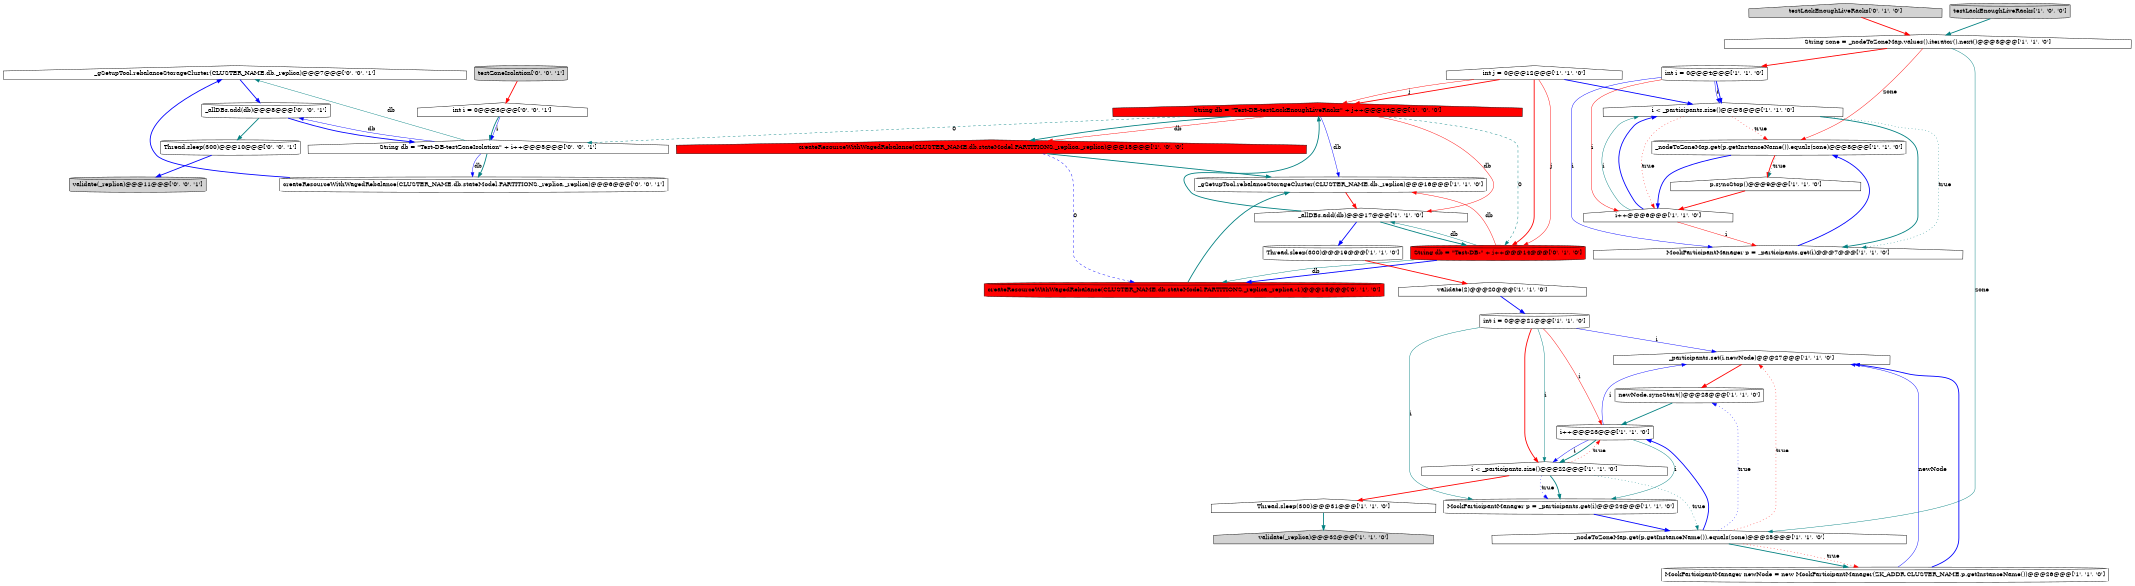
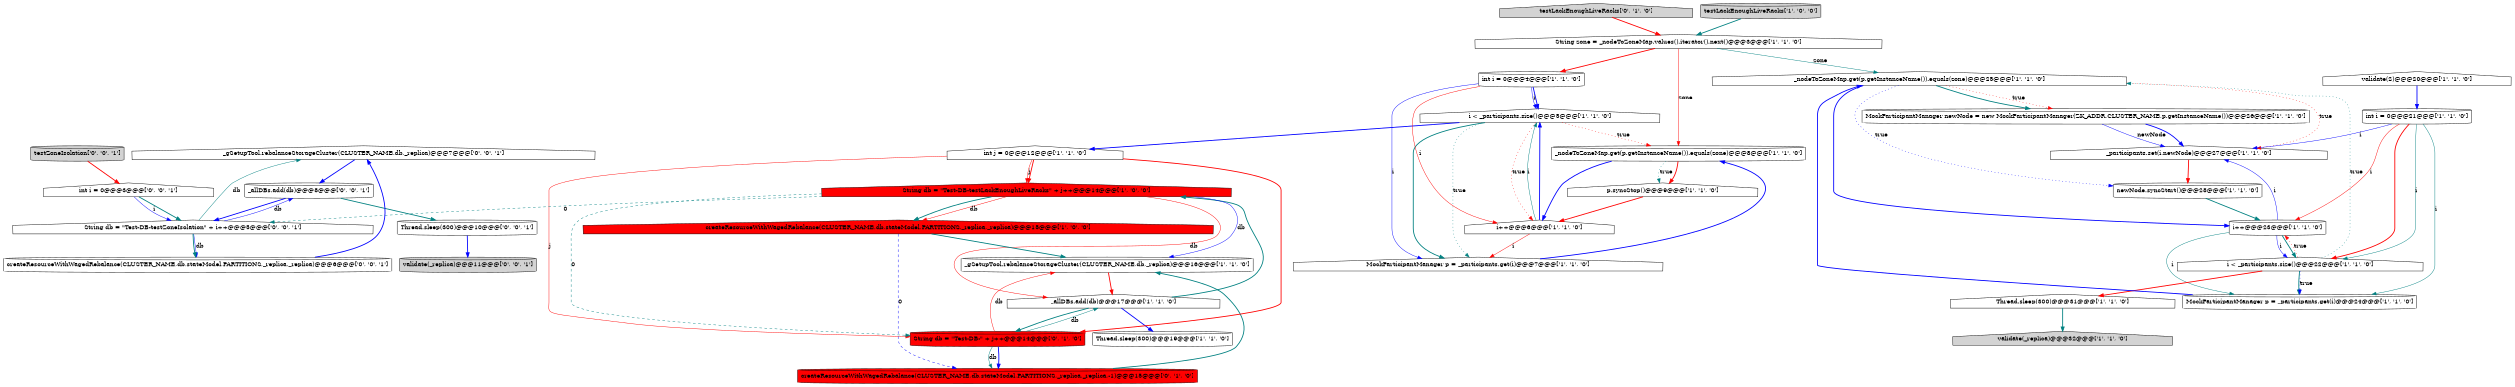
(1626, 91) -> (1277, 136)
(1414, 272) -> none
